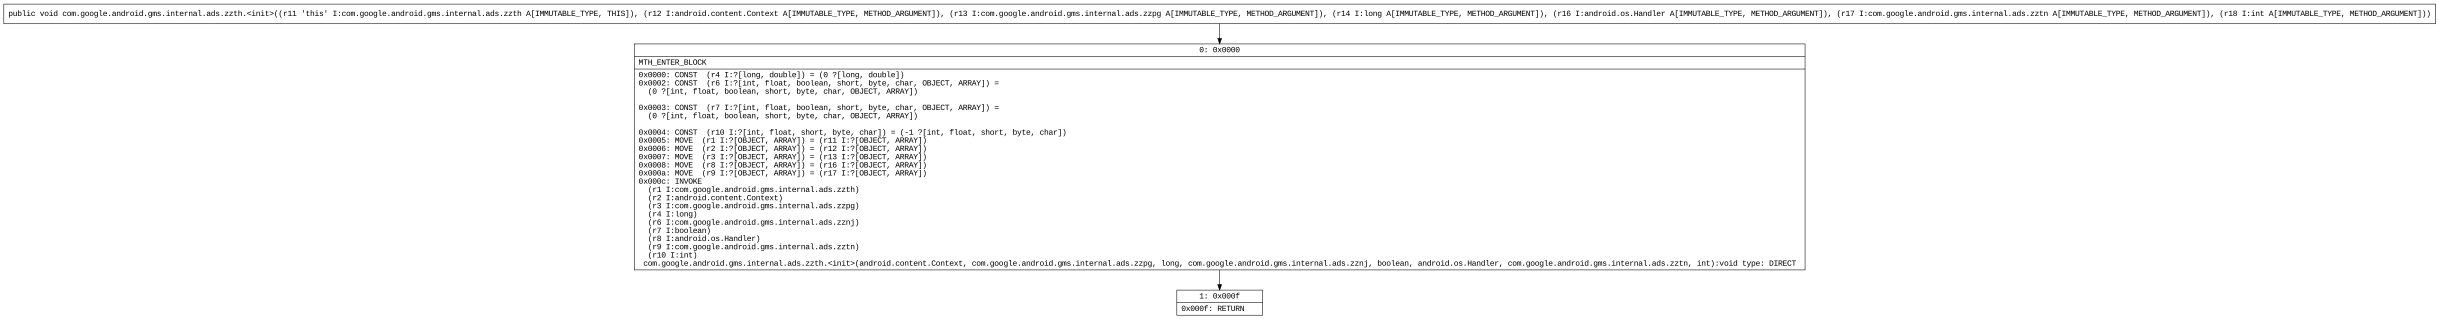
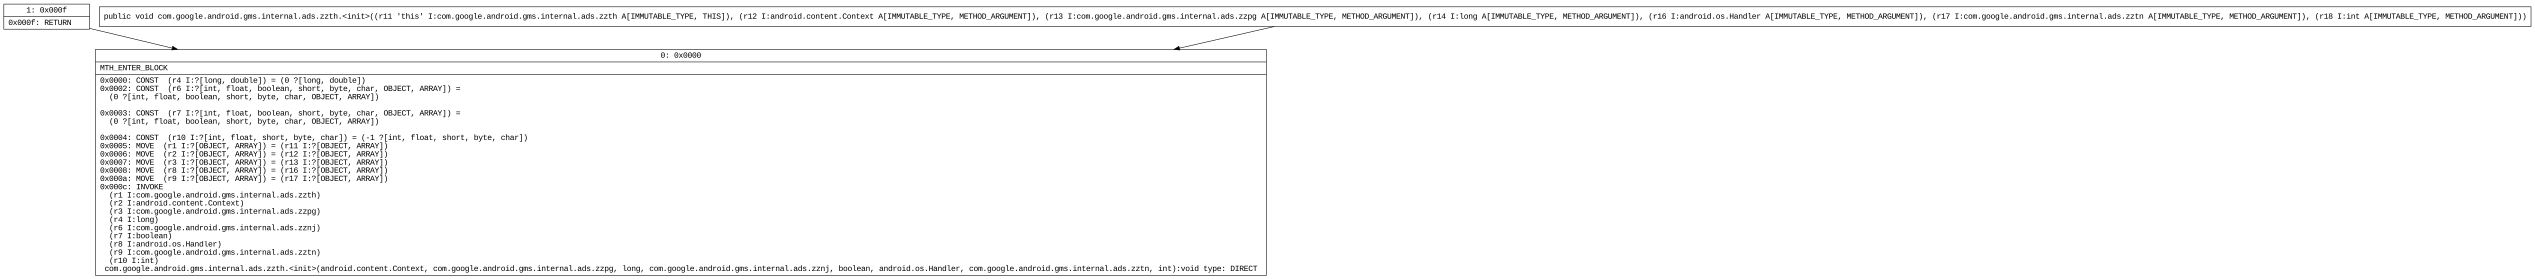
(1220, 277) -> (131, 38)
